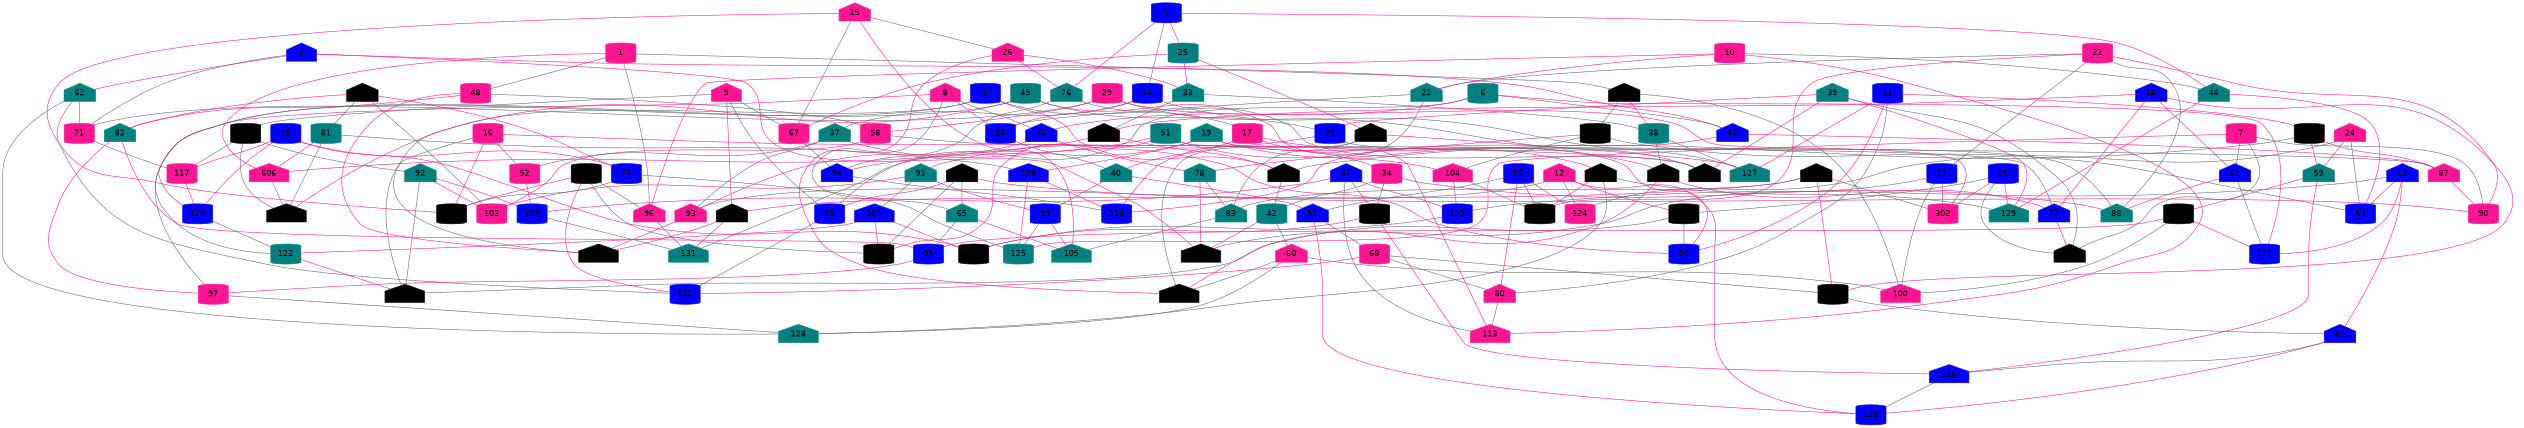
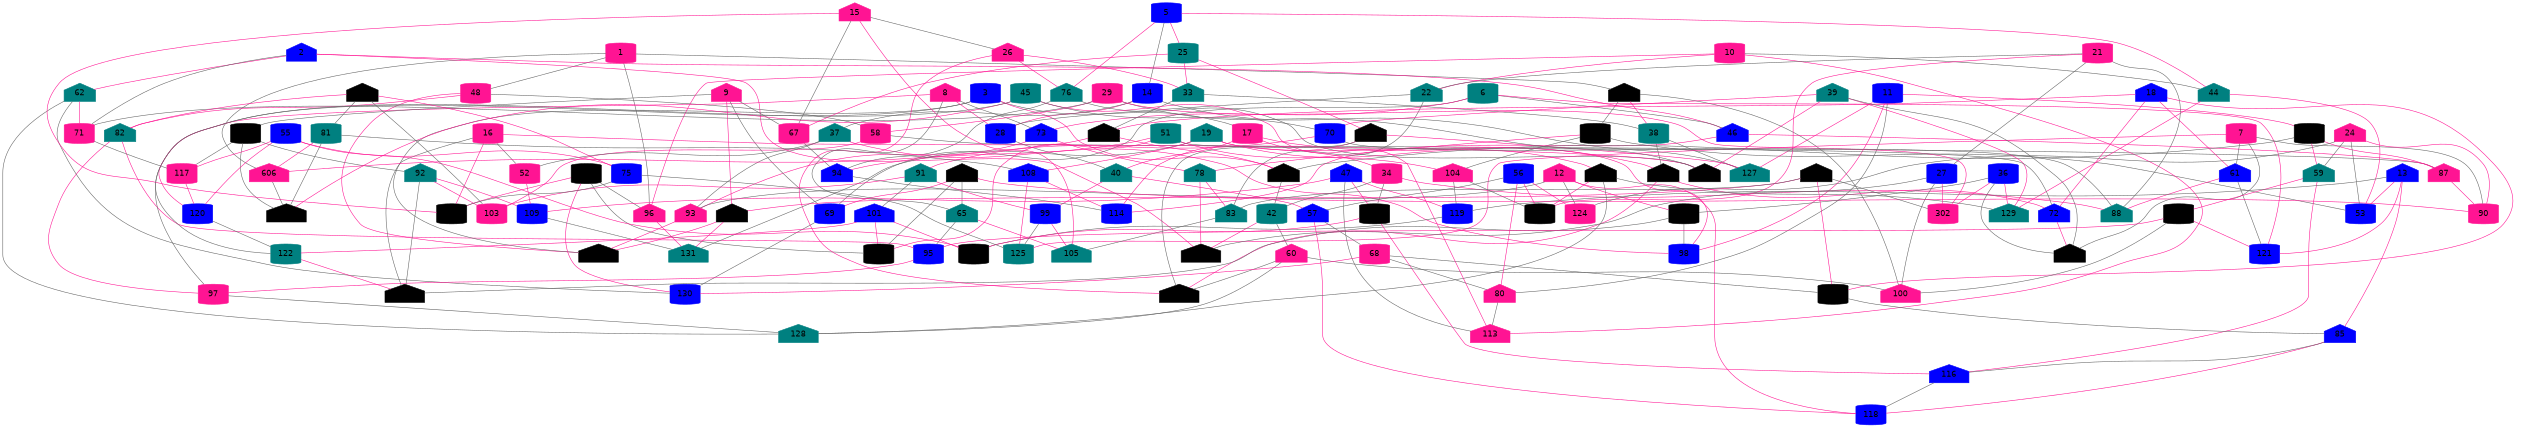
(379, 69) -> (379, 69)
(2334, 95) -> (2448, 144)
